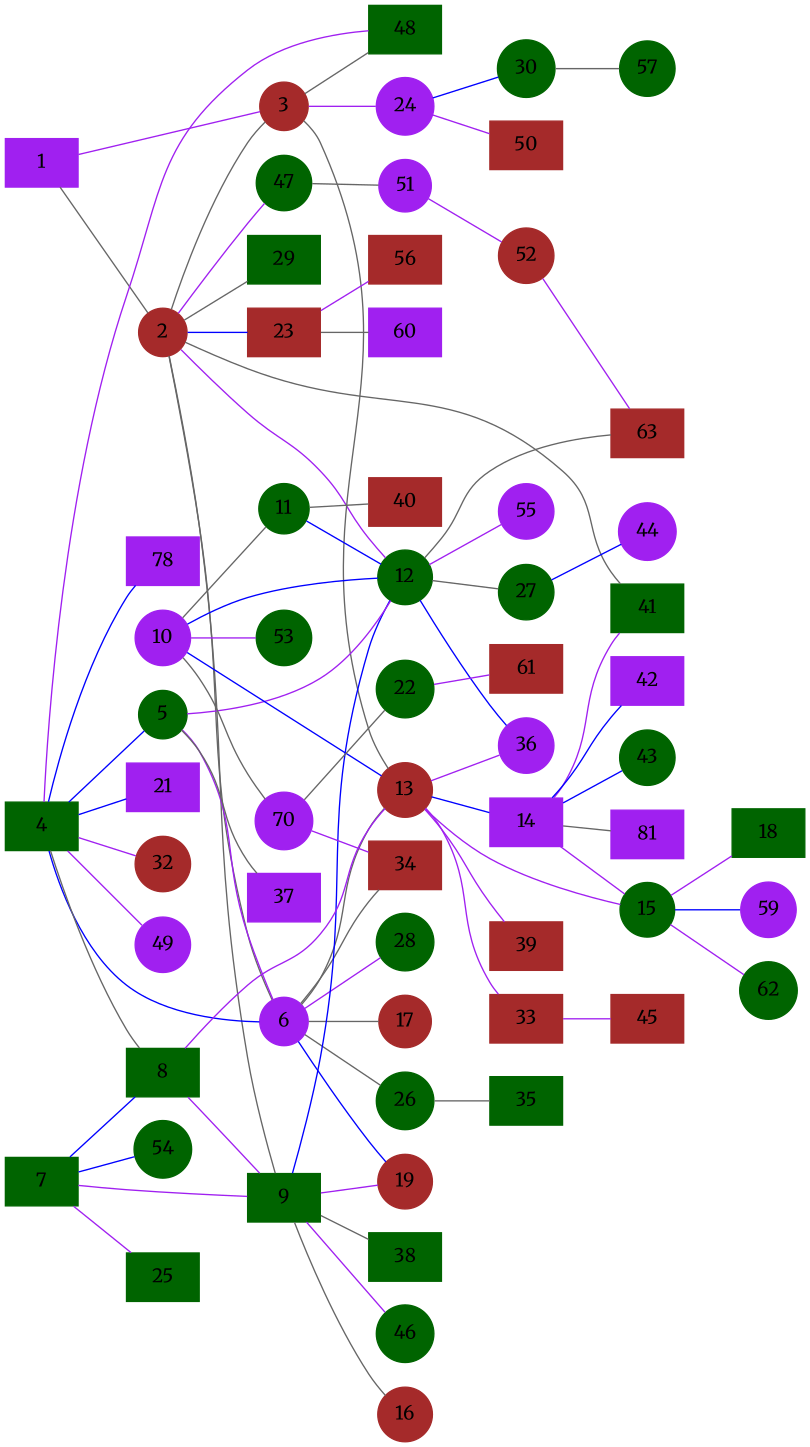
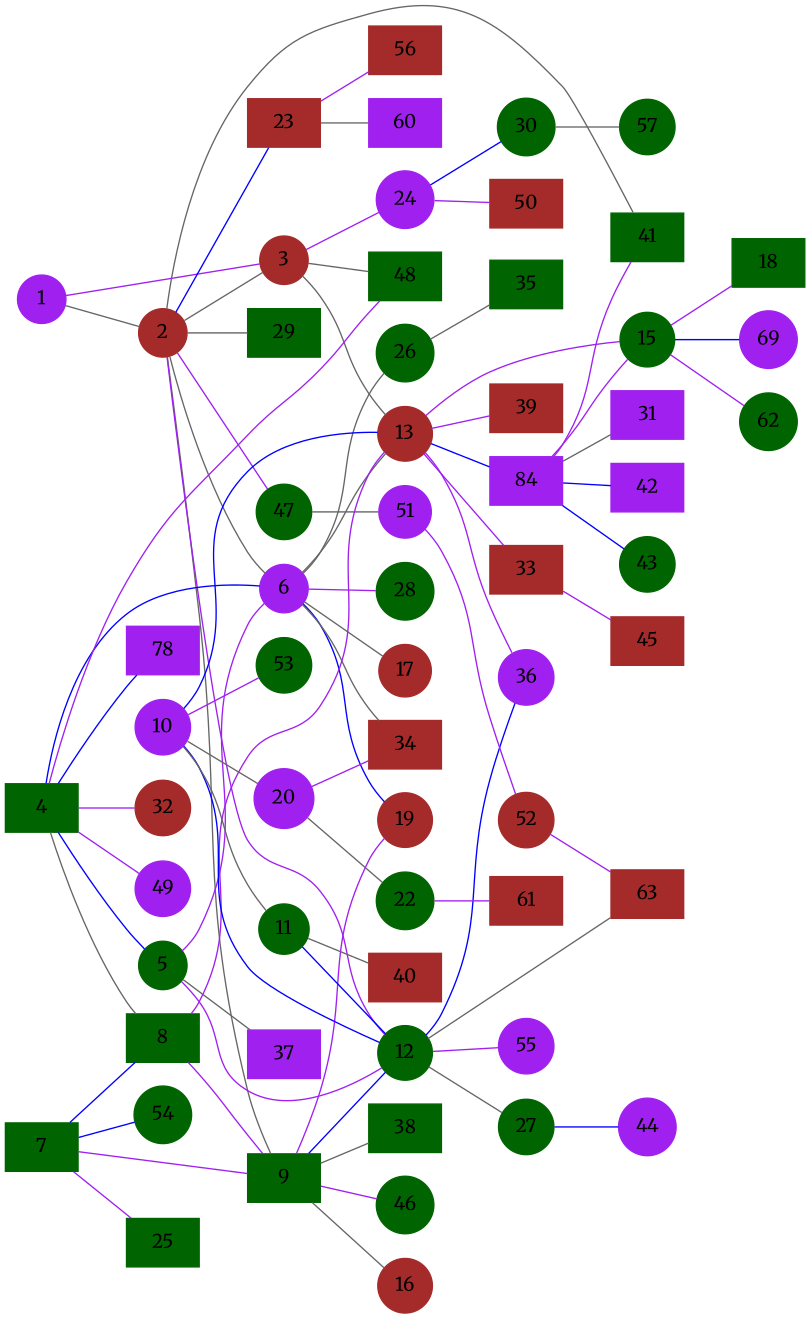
(42, 163) -> (42, 299)
(163, 787) -> none
(284, 821) -> (284, 799)
(526, 822) -> (526, 481)
(647, 834) -> (647, 415)
(768, 910) -> (768, 340)
